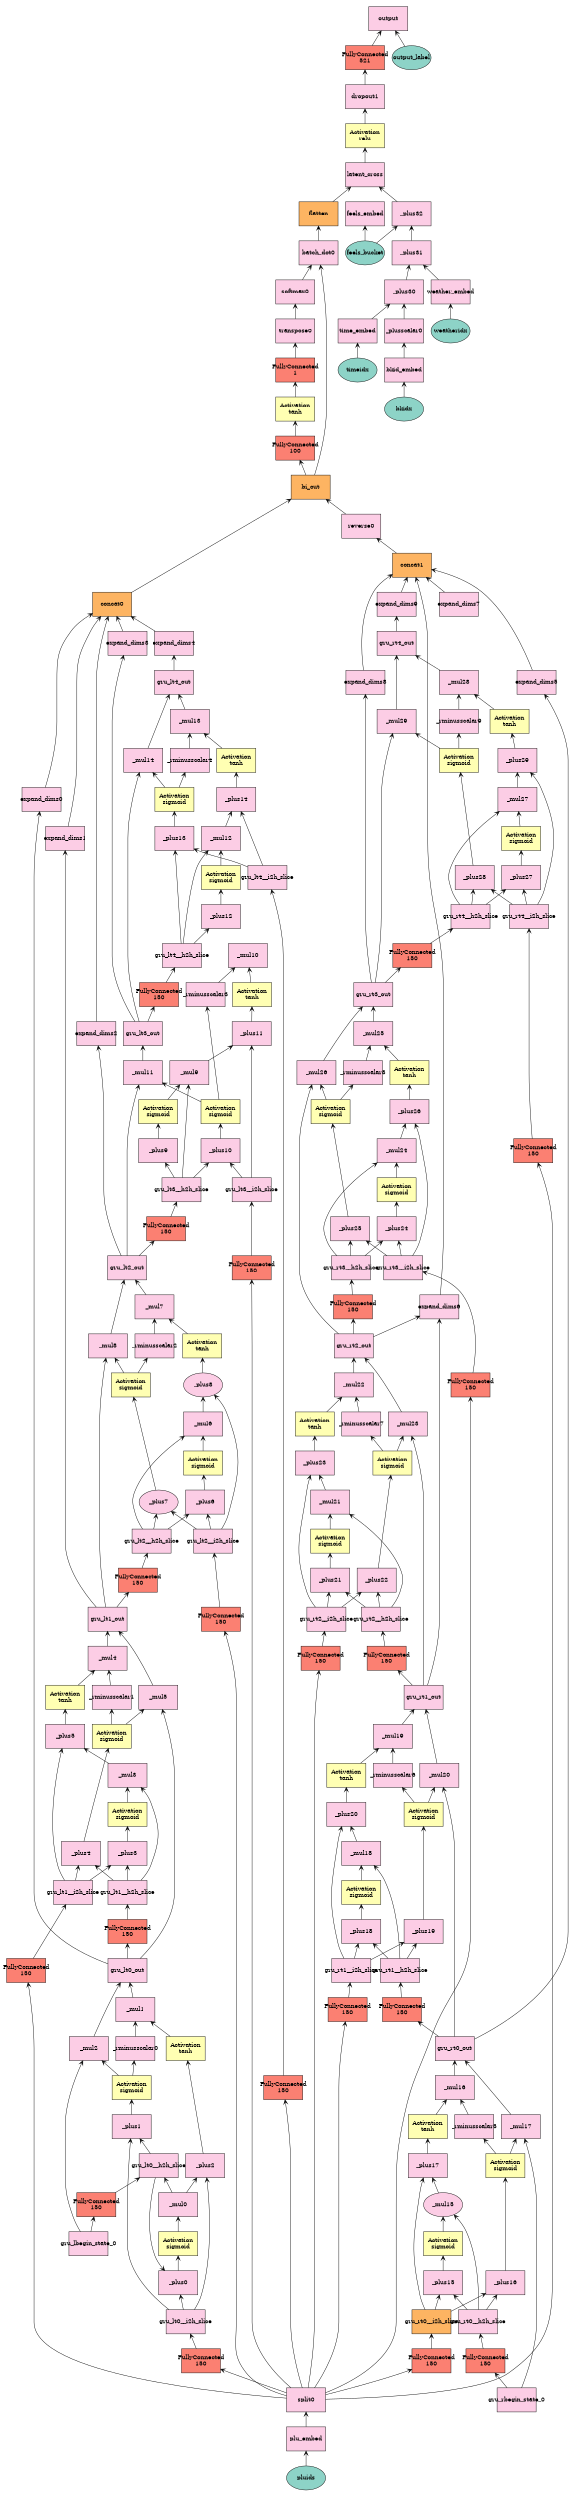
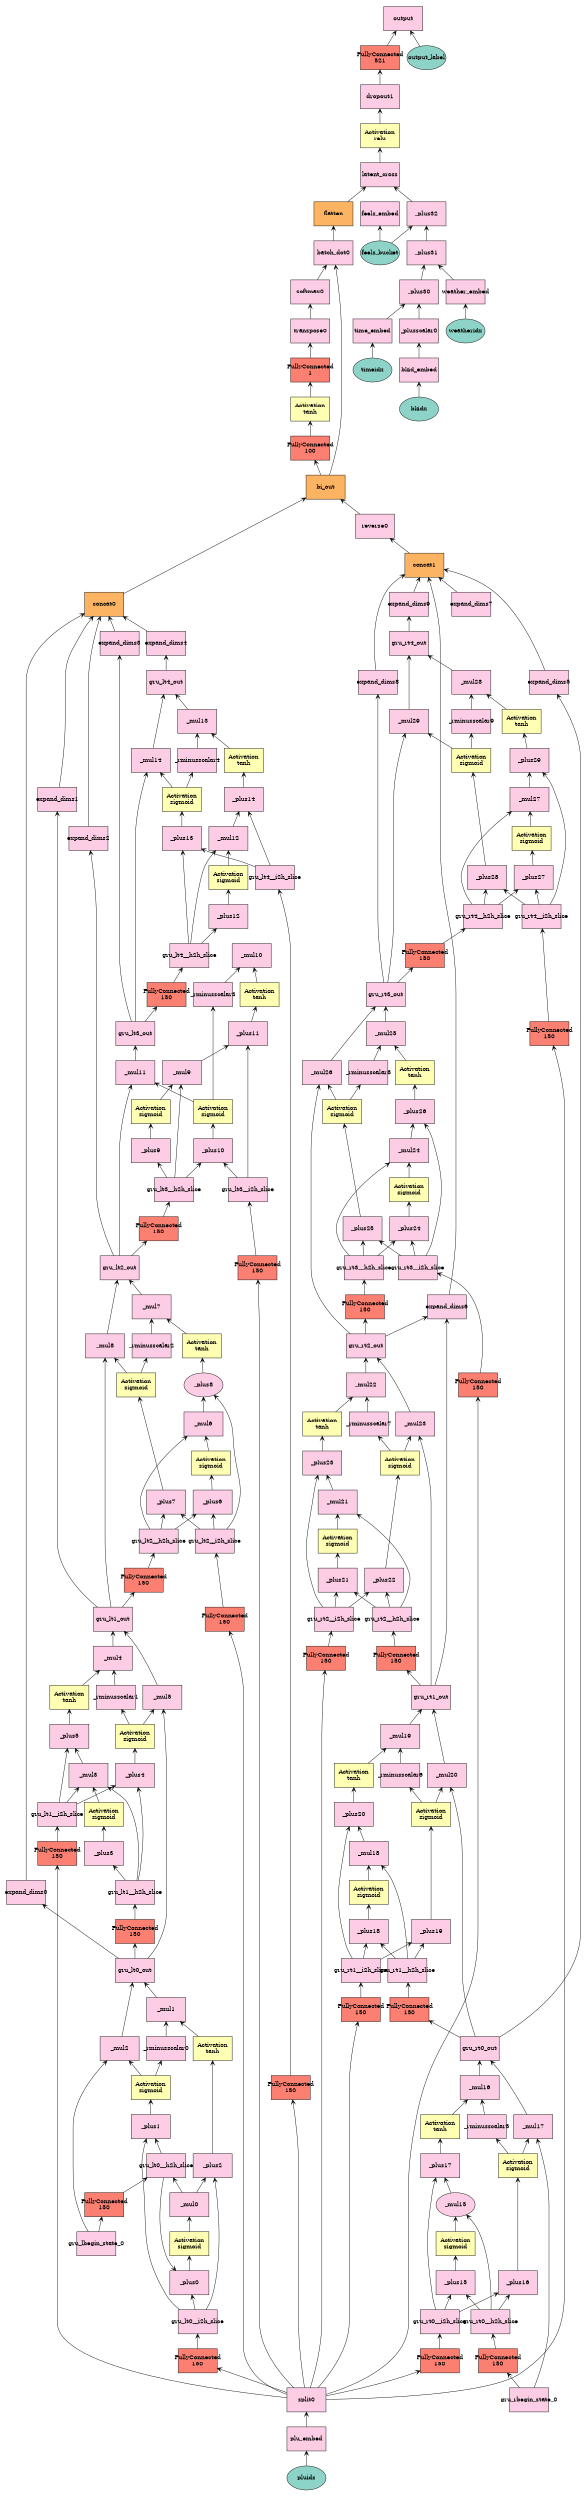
(159, 1502) -> (166, 1502)
(99, 1874) -> (72, 1796)
(431, 2322) -> (440, 2322)
